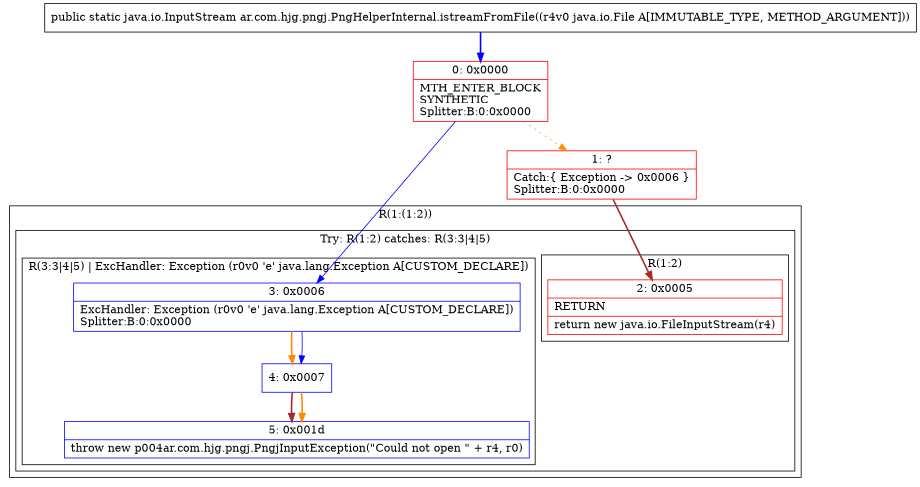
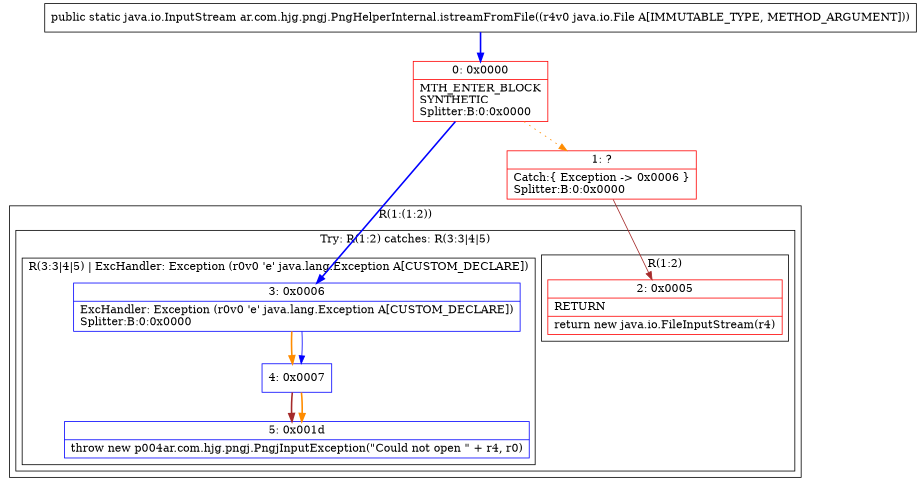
(389, 199) -> (389, 199)
(631, 236) -> (631, 236)
